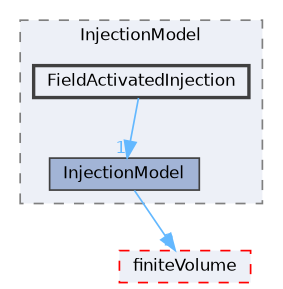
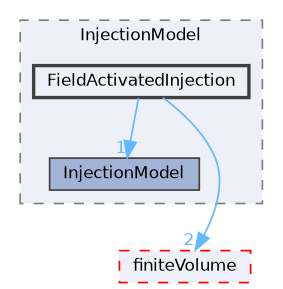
(151, 215) -> (215, 158)
